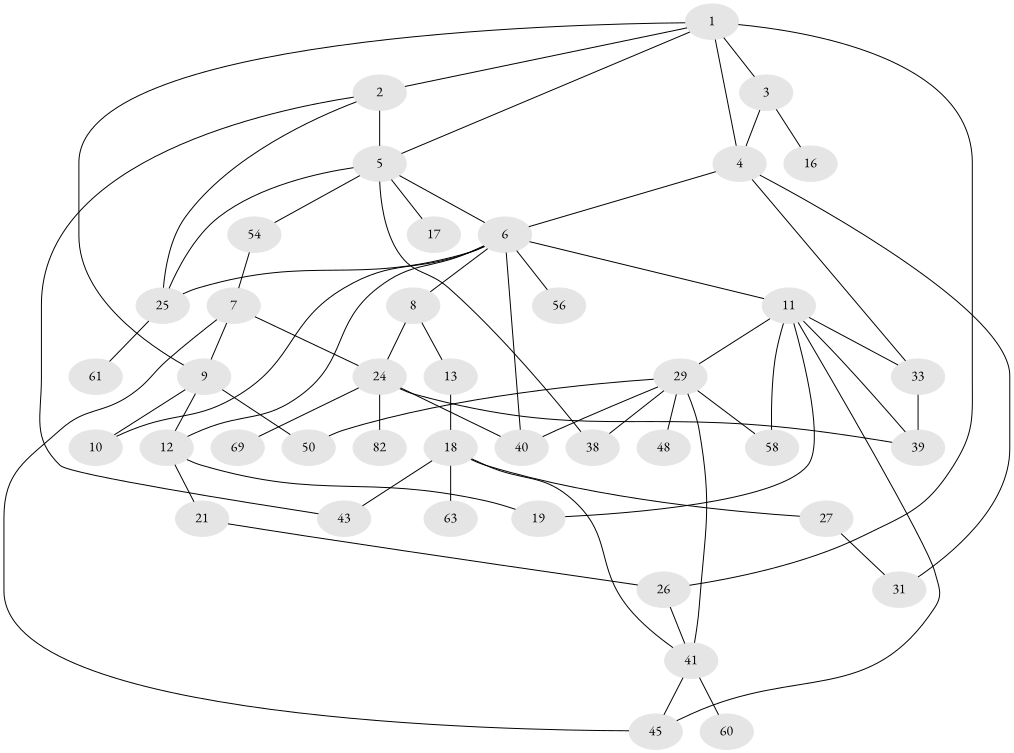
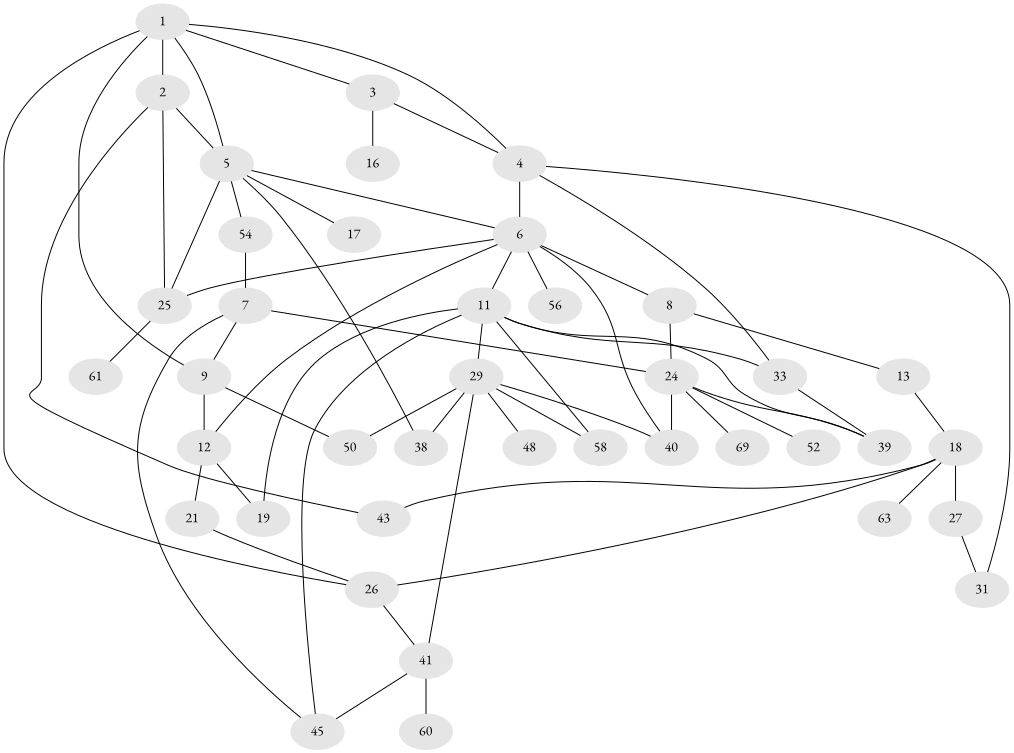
(96, 448) -> none
(380, 448) -> (814, 448)
(595, 528) -> (669, 534)
